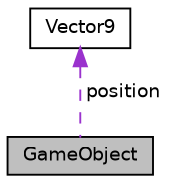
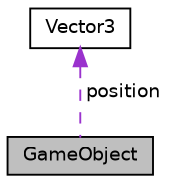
(80, 28) -> (80, 28)
